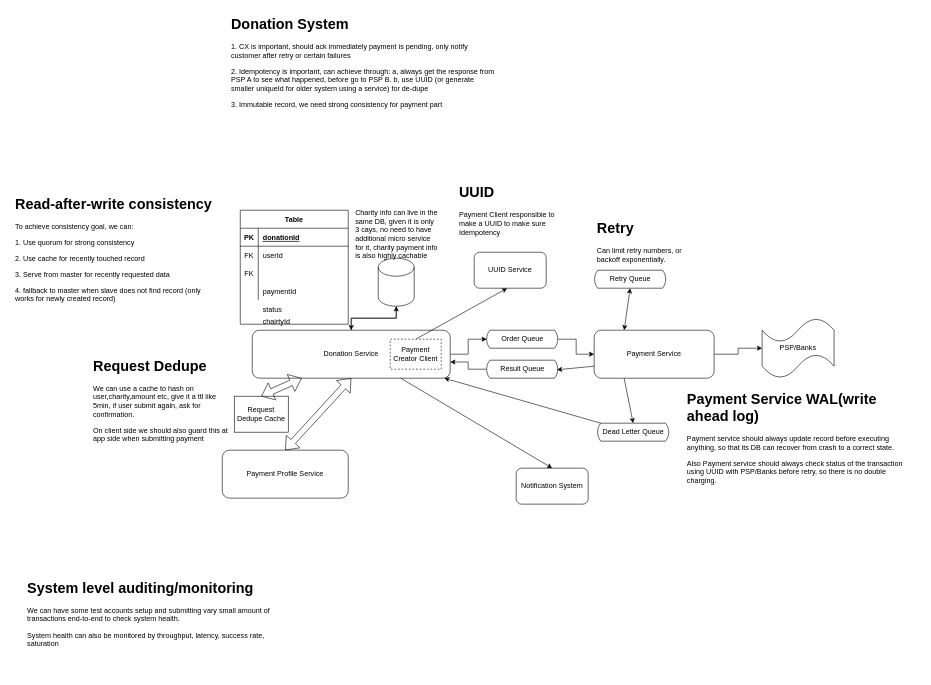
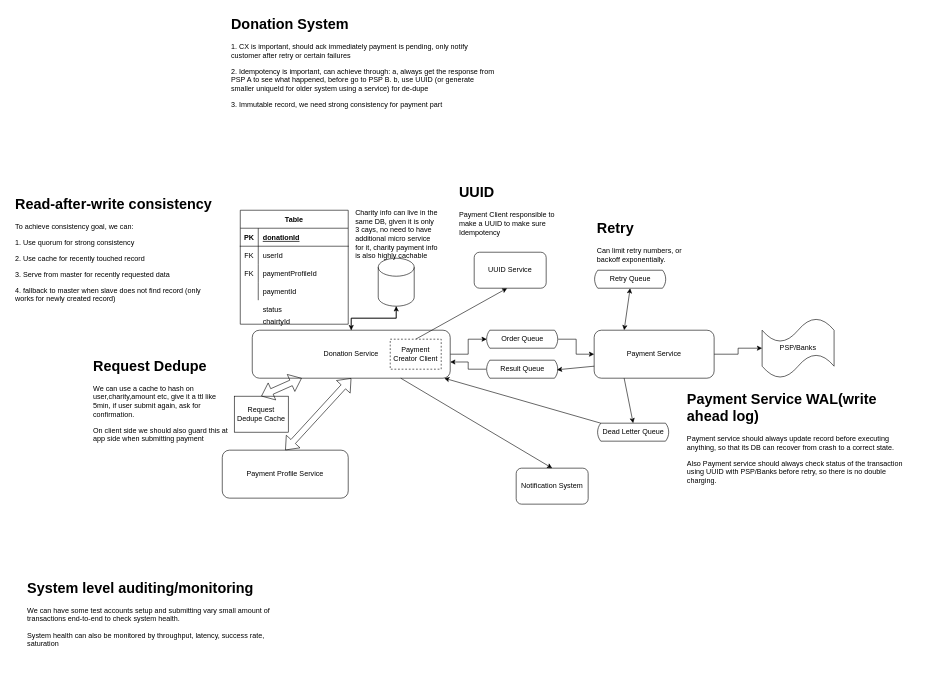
none -> (303, 273)
